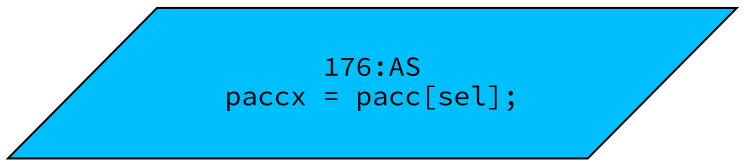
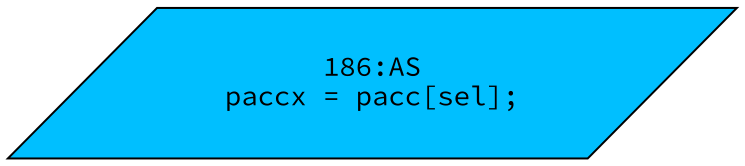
(372, 83) -> (372, 83)
